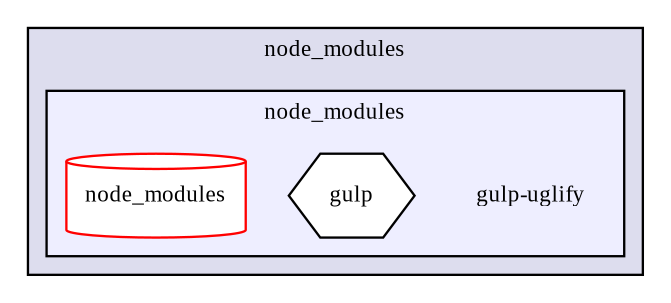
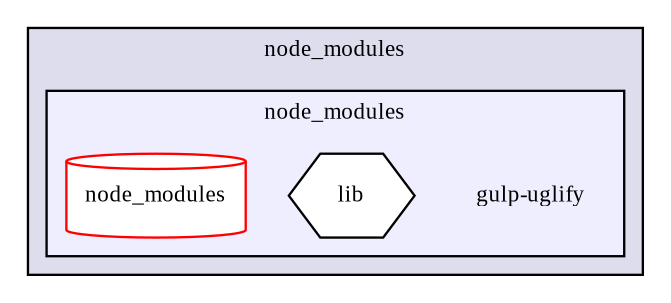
(352, 196) -> (352, 196)
